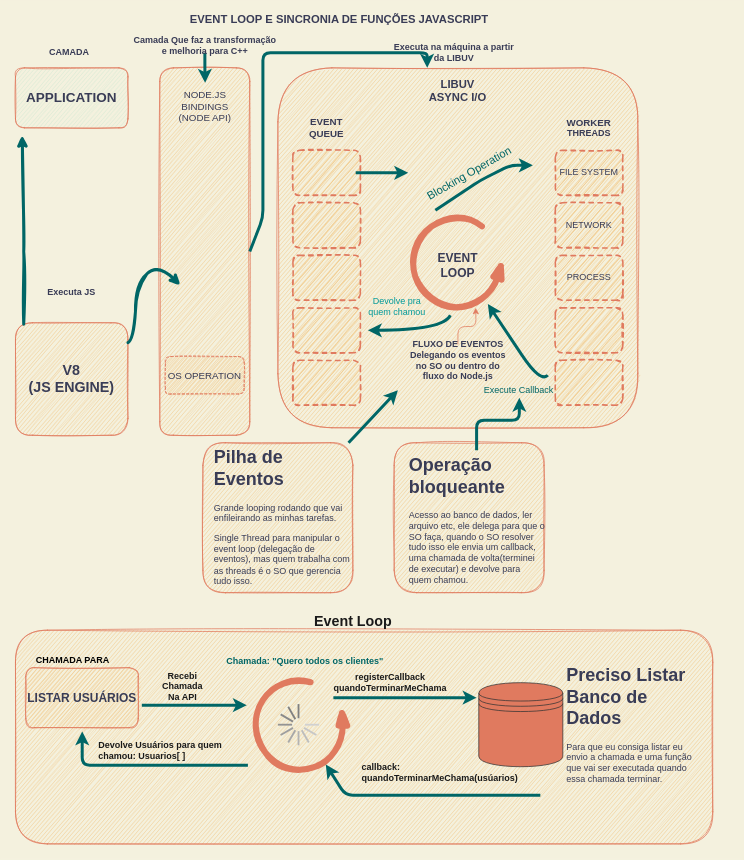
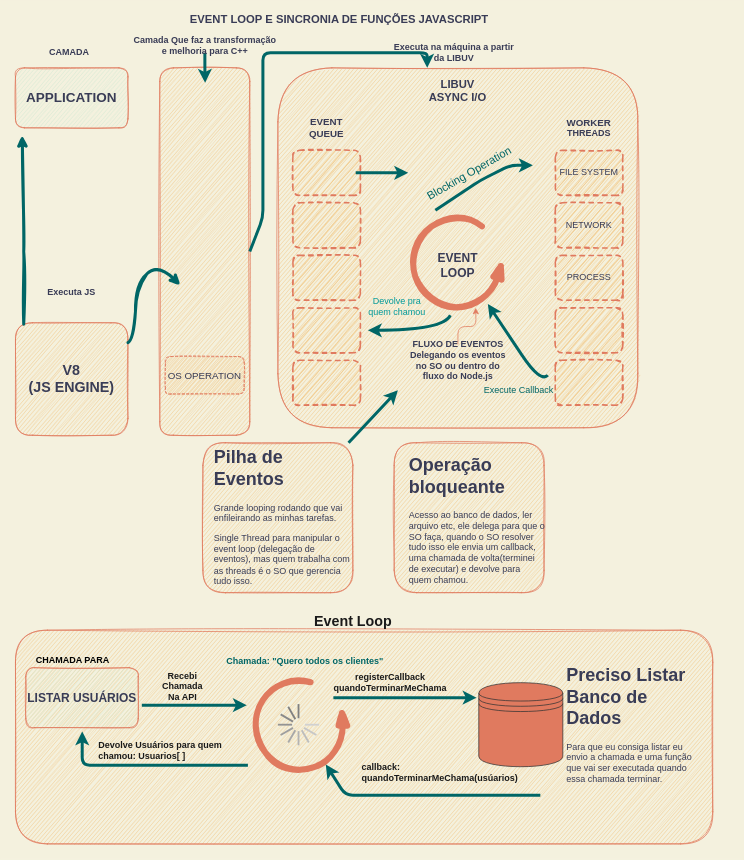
(205, 107) -> none
(477, 435) -> none
(82, 698) -> (82, 698)
